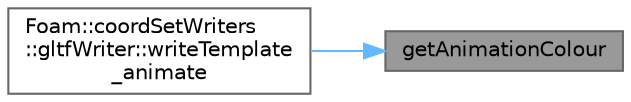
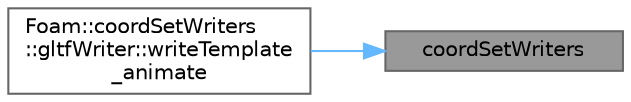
(504, 51) -> (504, 51)
